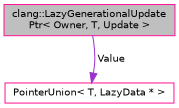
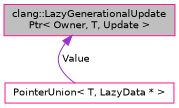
(95, 54) -> (59, 65)
